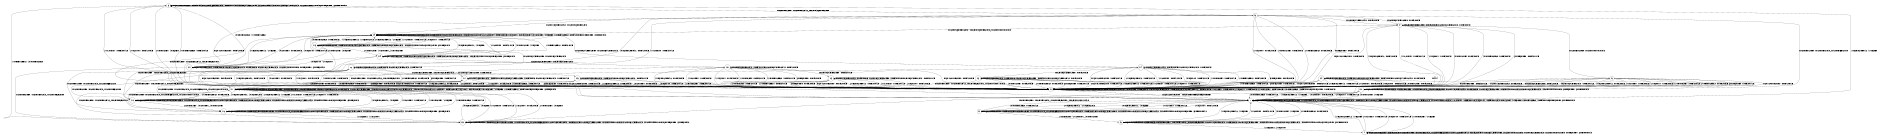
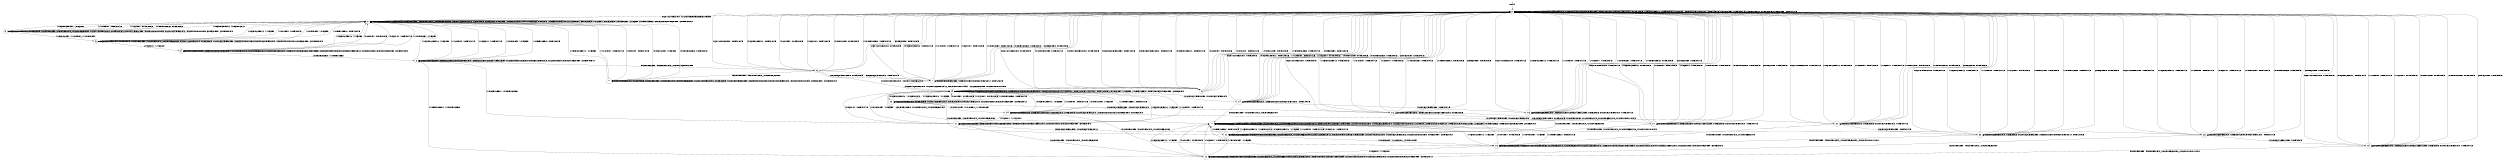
none -> (298, 56)
none -> (2286, 142)
